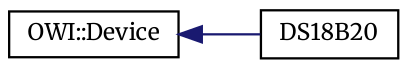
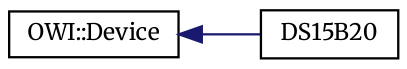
(330, 34) -> (330, 34)
